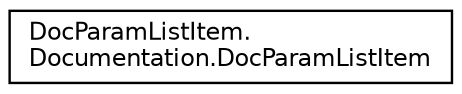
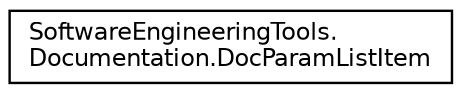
(231, 47) -> (231, 47)
